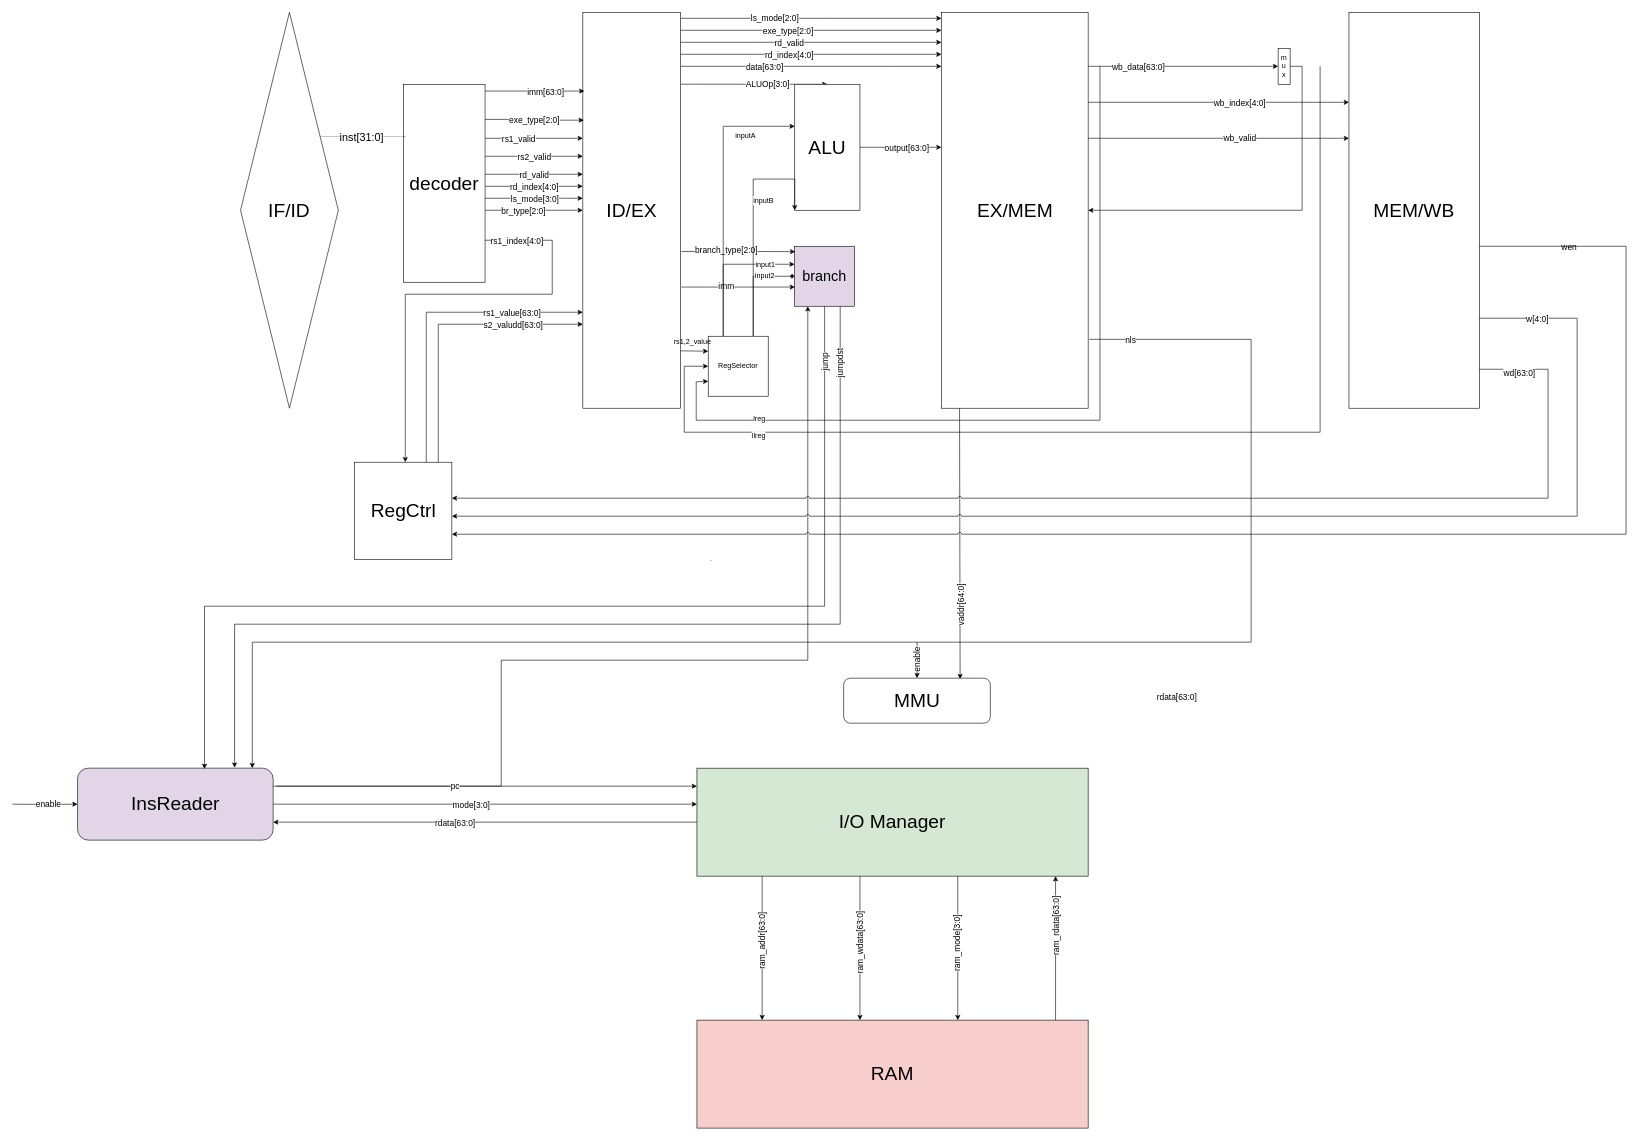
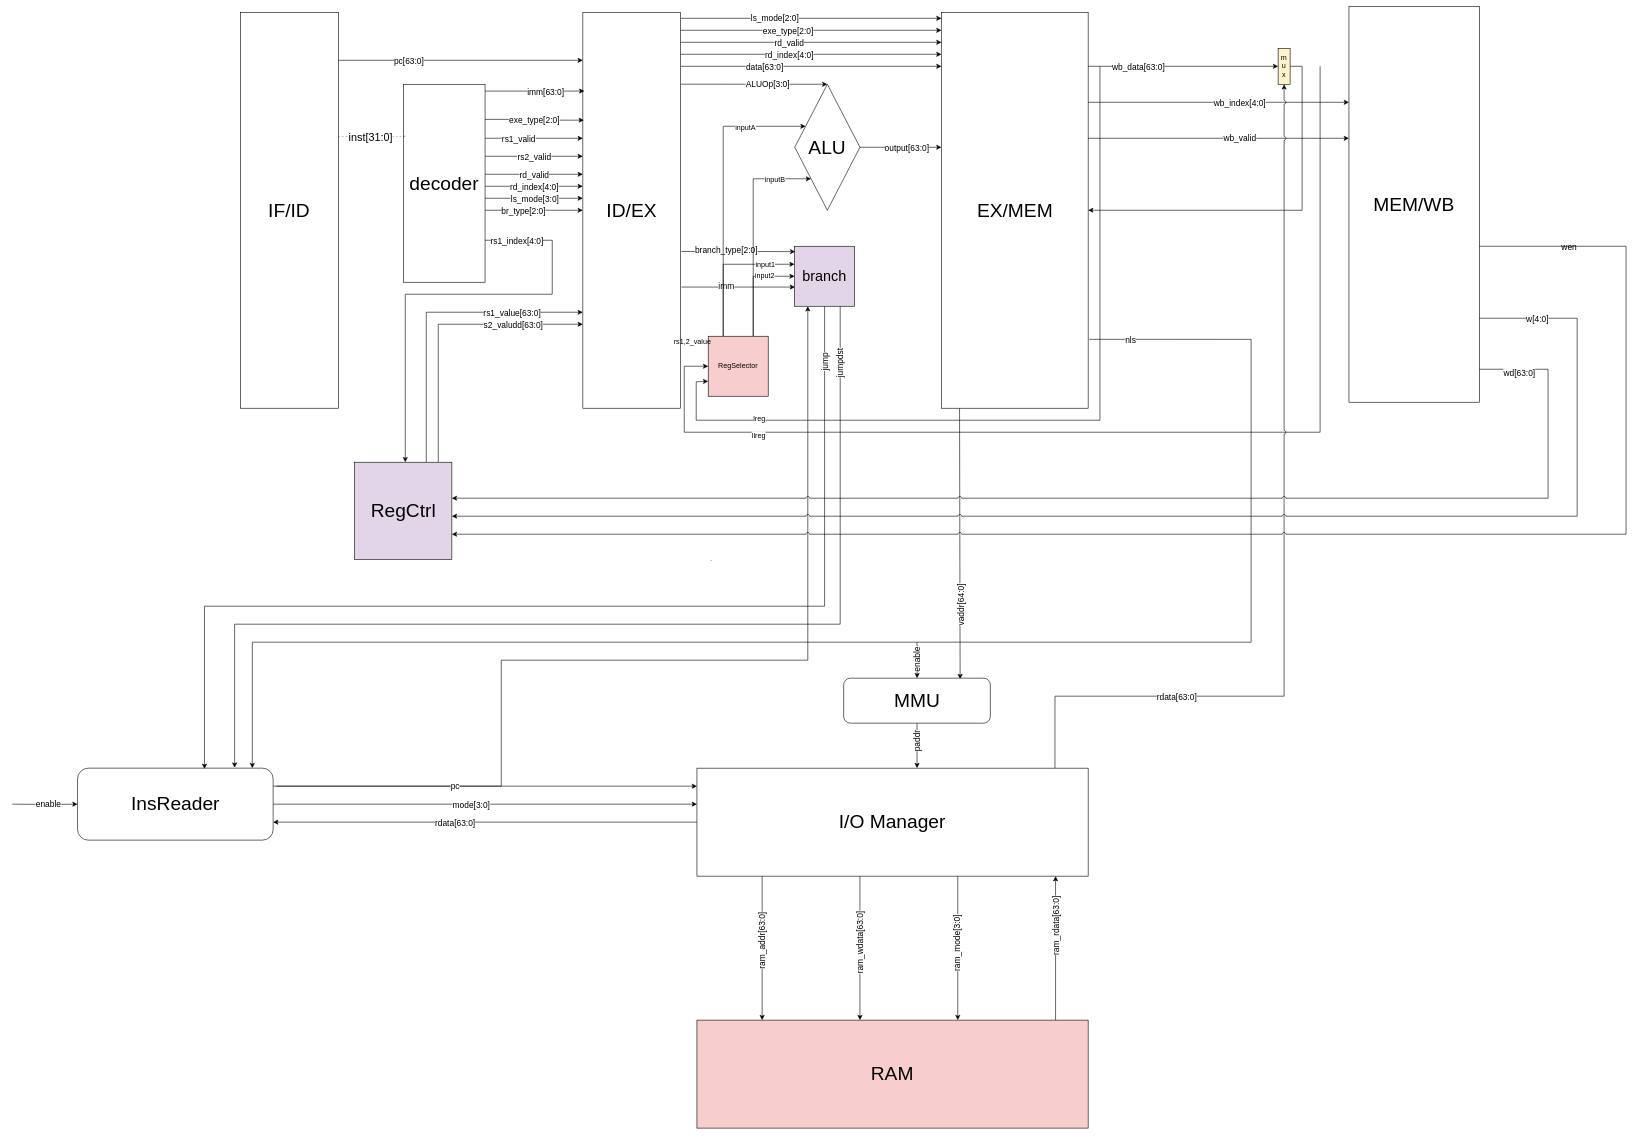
none -> (407, 60)
(1284, 66) -> (1284, 66)
(364, 137) -> (365, 137)
(827, 147) -> (827, 147)
(289, 210) -> (289, 210)
(1414, 210) -> (1414, 204)
(788, 276) -> (789, 276)
(702, 351) -> none
(738, 366) -> (738, 366)
(403, 511) -> (403, 511)
none -> (1055, 696)
none -> (917, 740)
(175, 804) -> (175, 804)
(893, 822) -> (893, 822)
